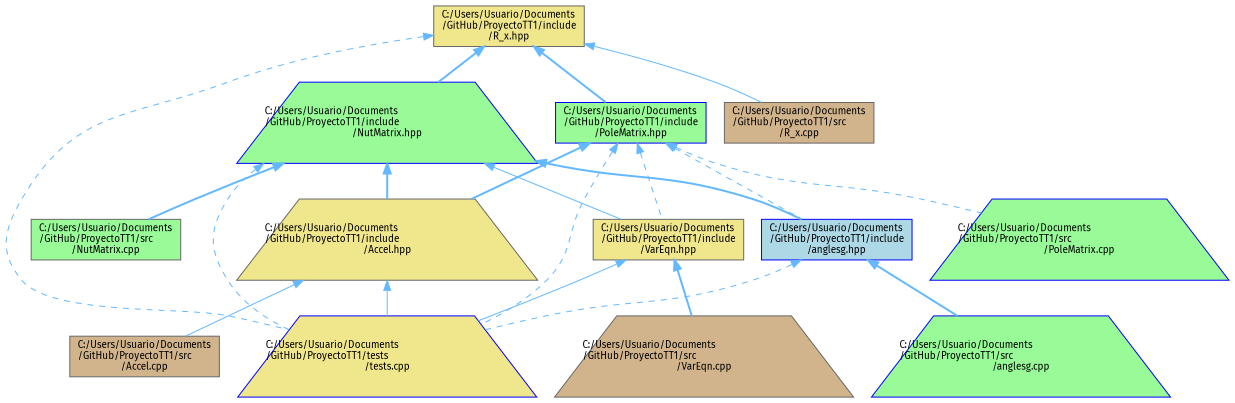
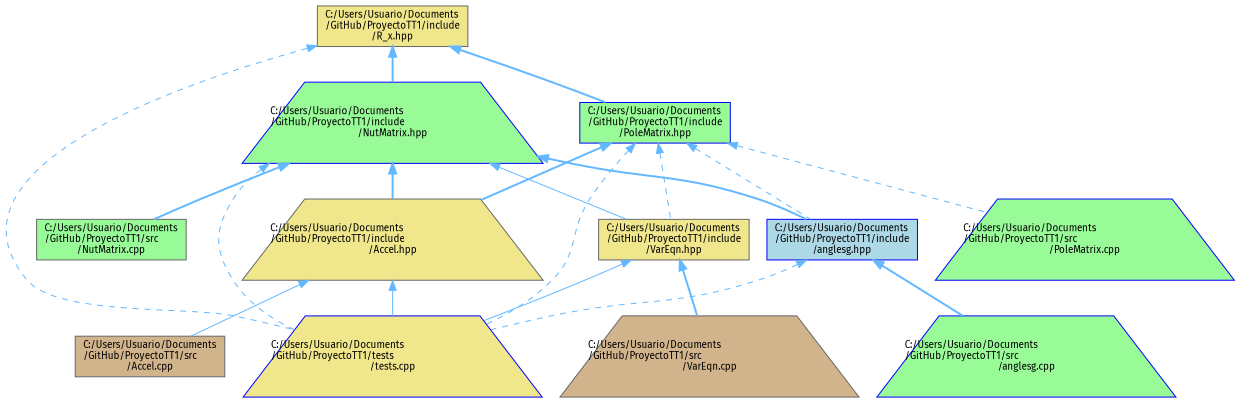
(799, 123) -> none
